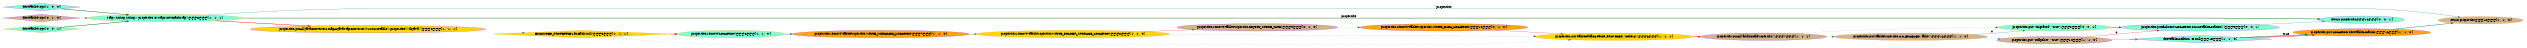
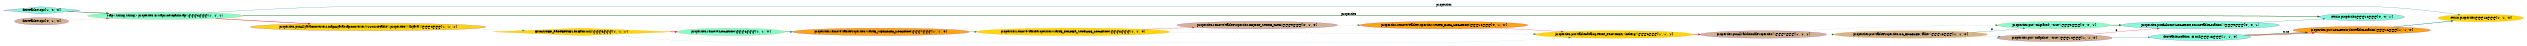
(42, 18) -> (42, 21)
(2481, 20) -> (2481, 18)
(42, 29) -> none
(2200, 39) -> (2200, 37)
